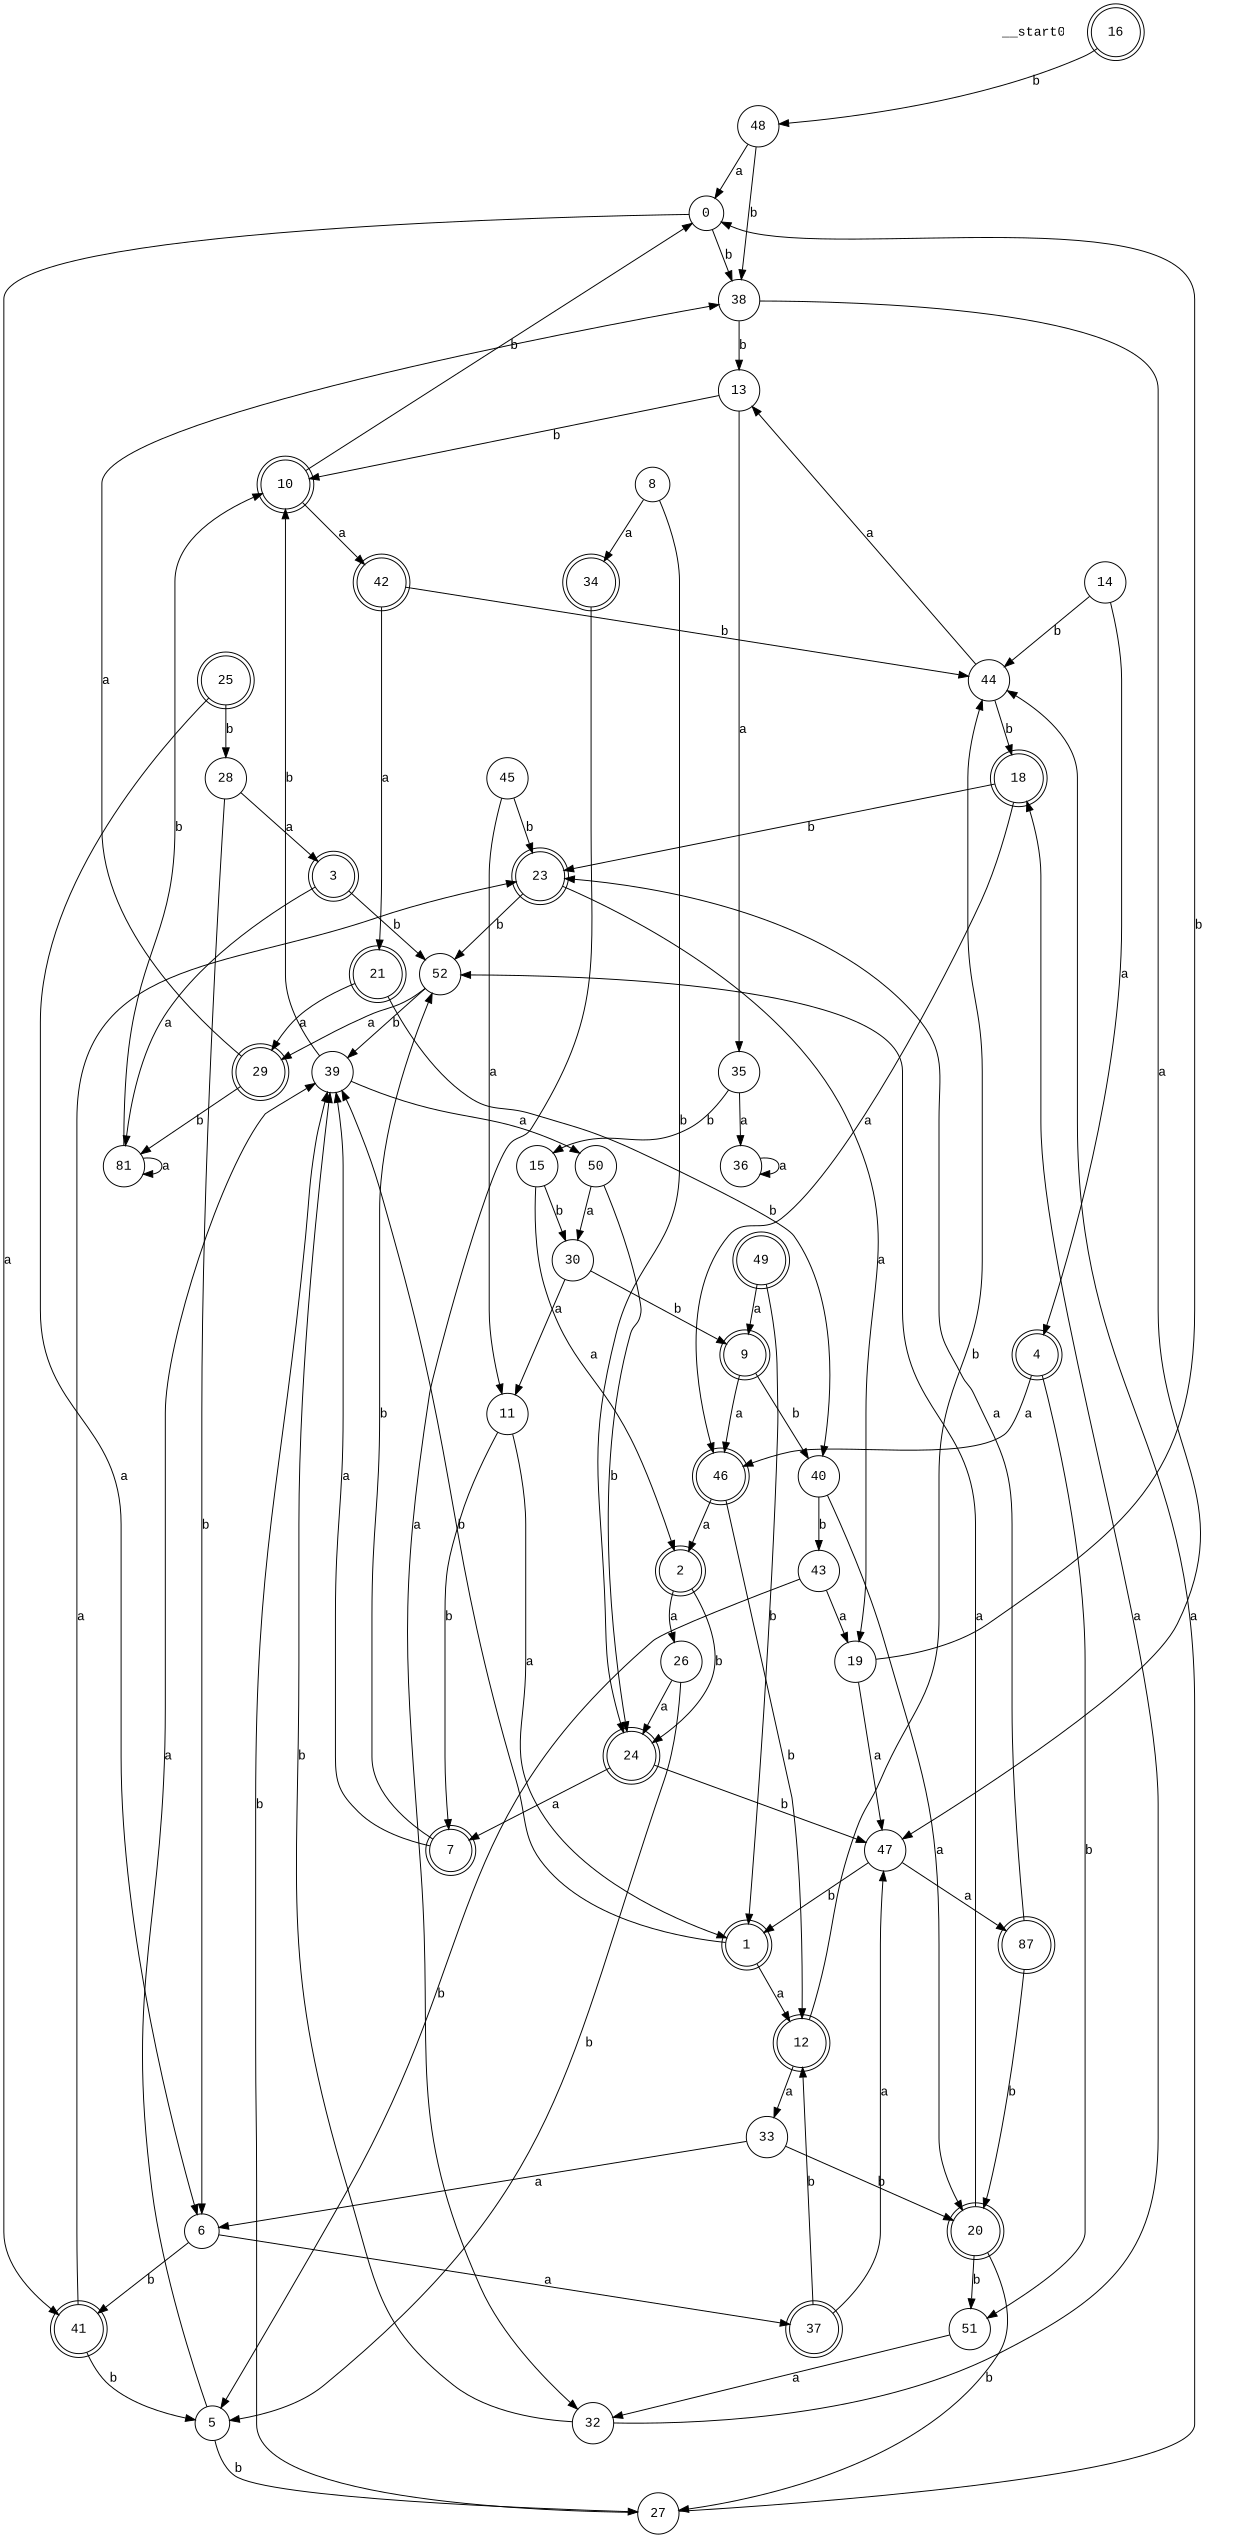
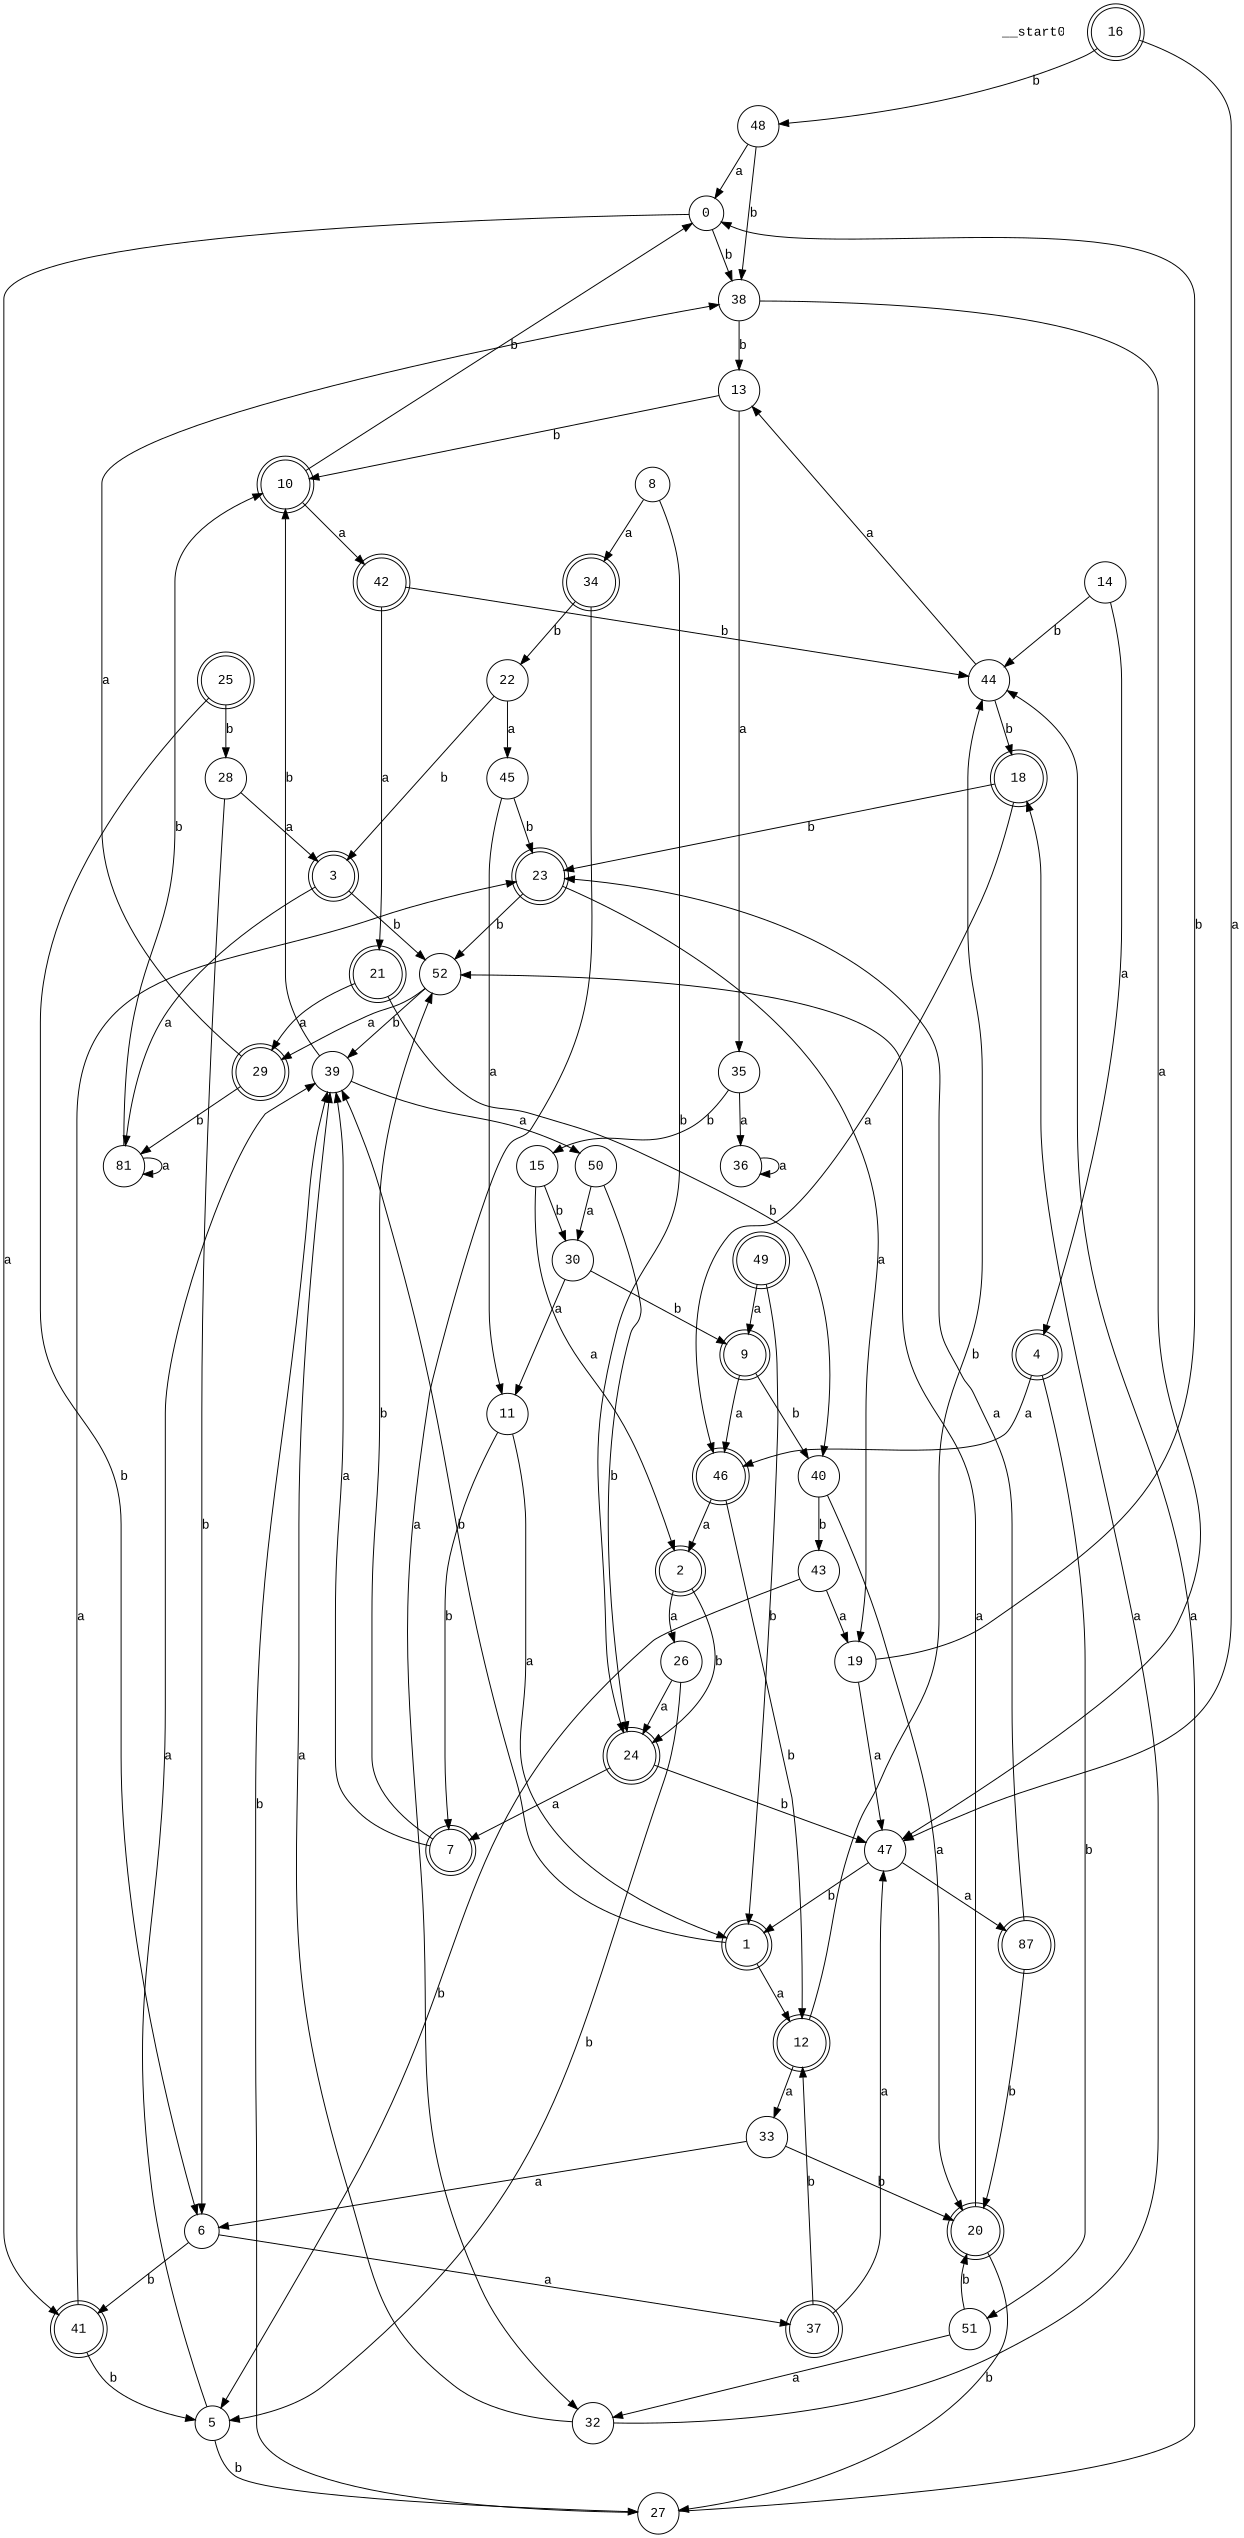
none -> (507, 680)
none -> (1231, 1013)
(124, 1476) -> (124, 1476)
(302, 1756) -> (302, 1756)
(973, 2277) -> (961, 2286)
